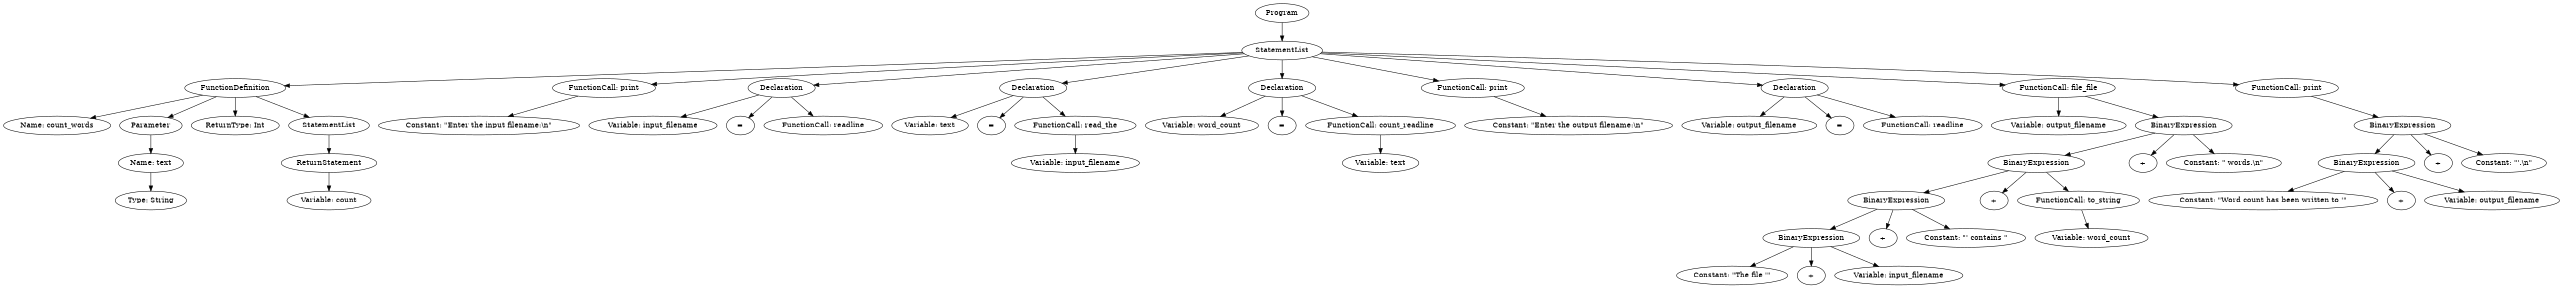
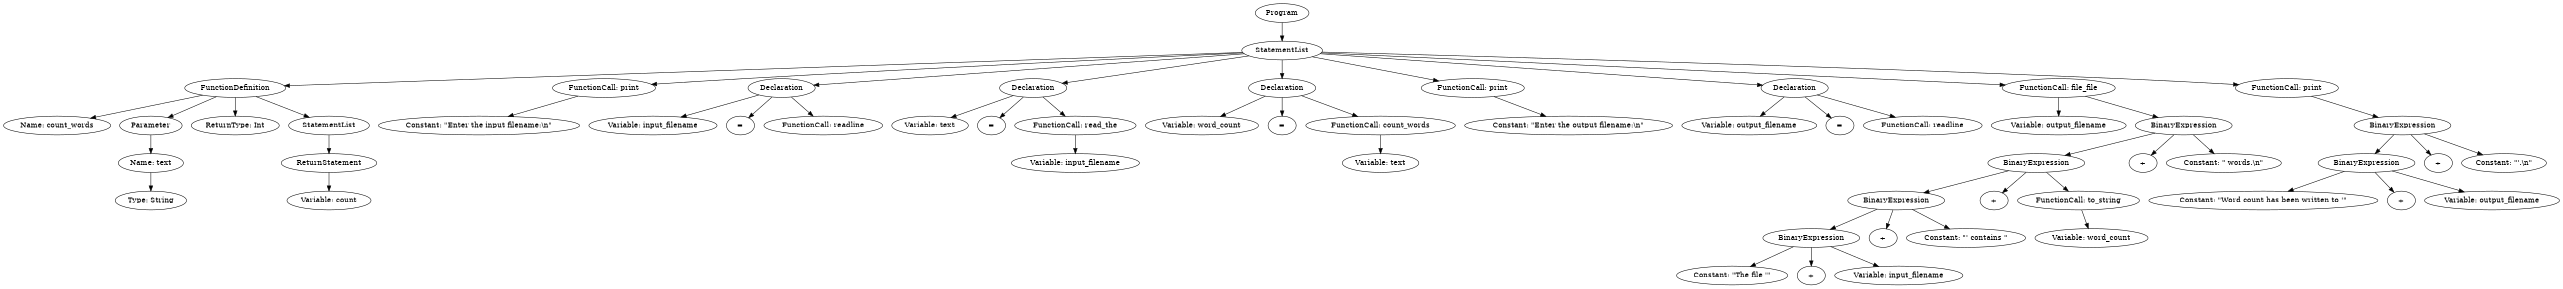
(1381, 126) -> (1381, 126)
